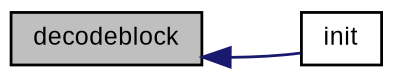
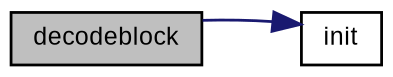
(266, 56) -> (238, 20)
